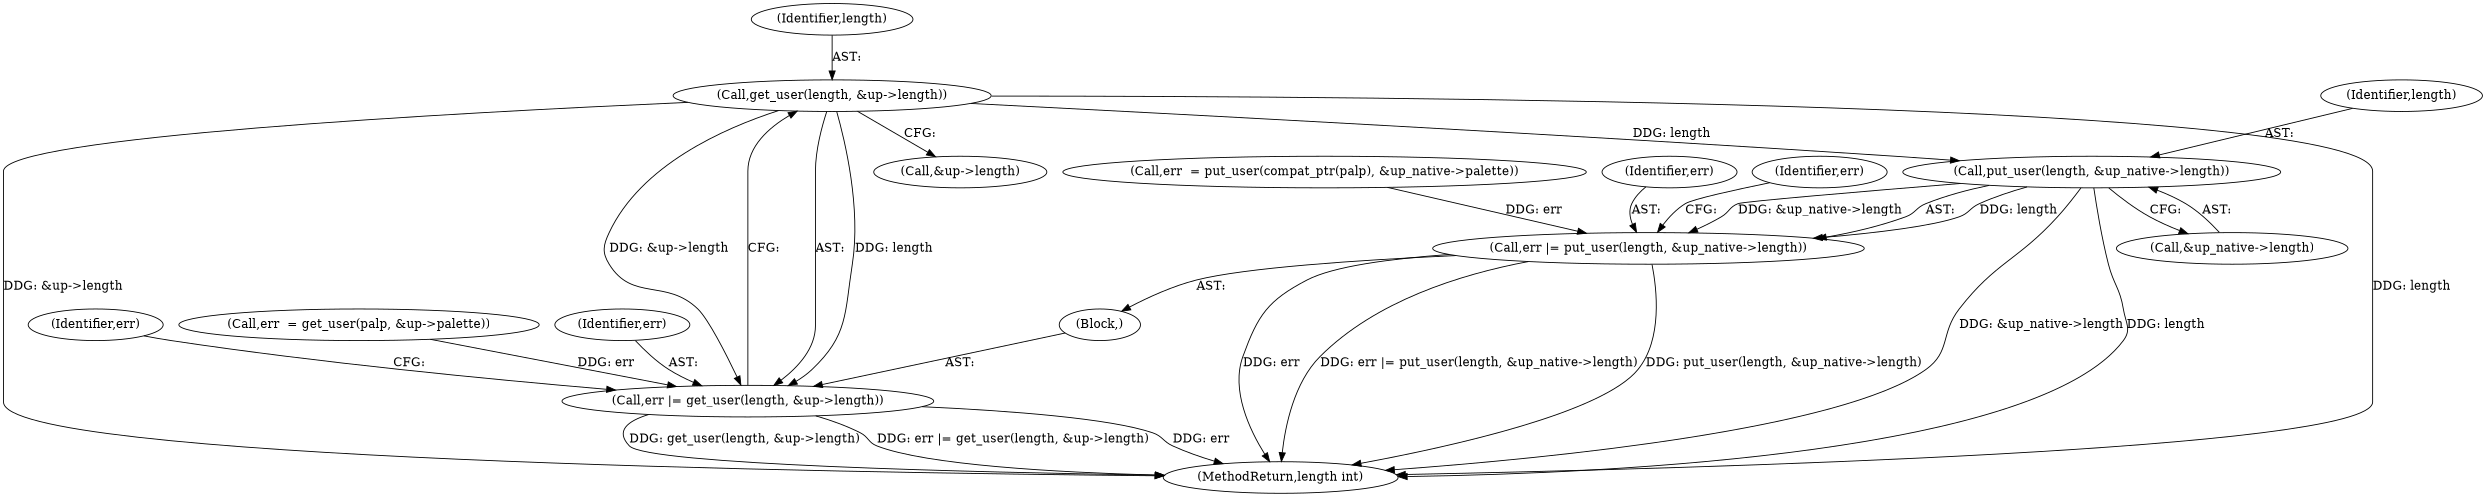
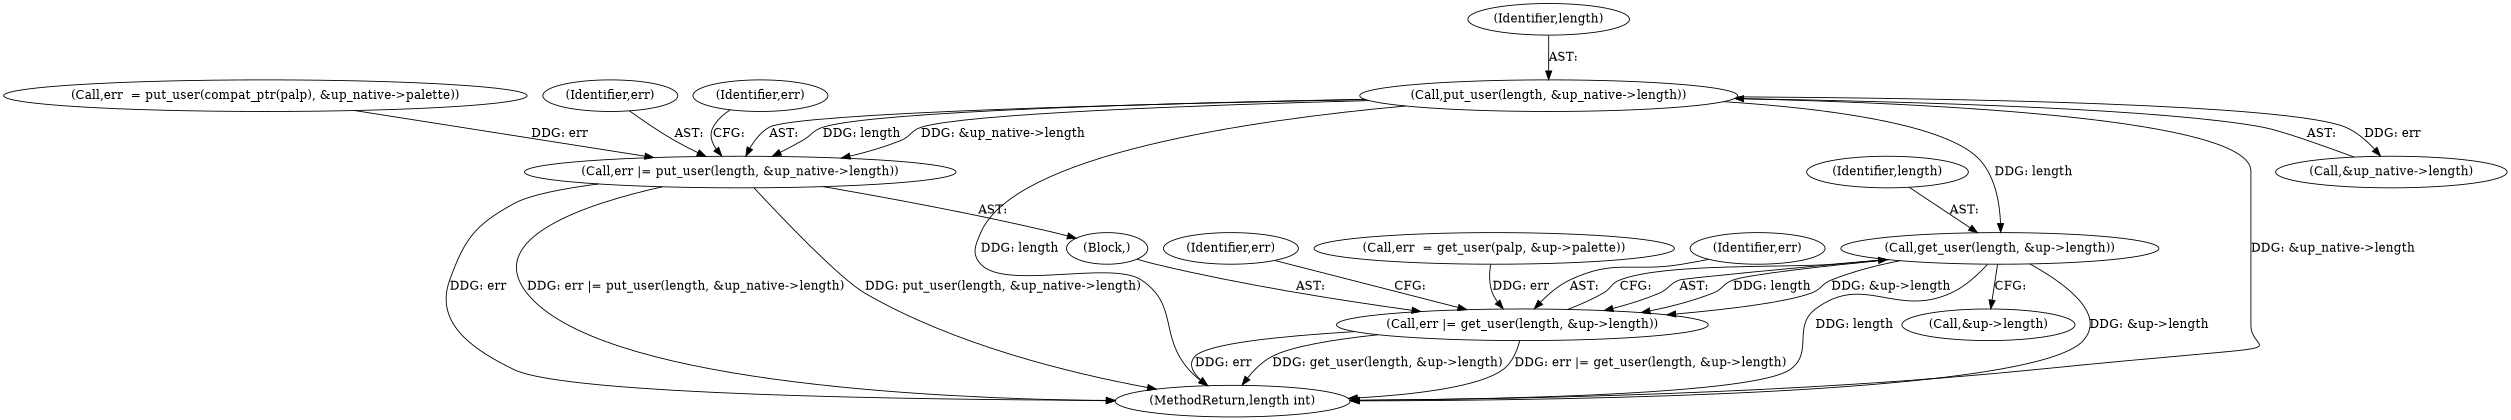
(1461, 130) -> (1889, 122)
(2168, 210) -> (2393, 134)
